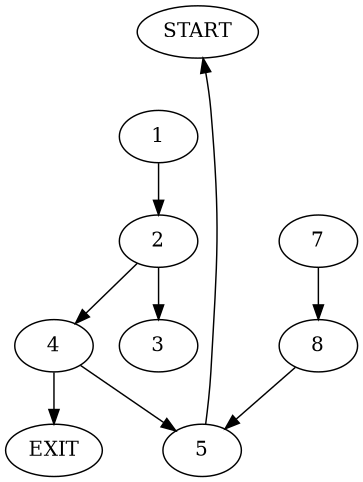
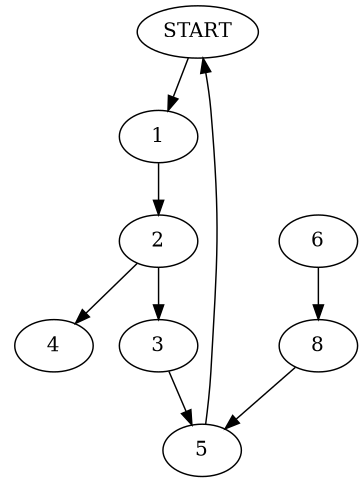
none -> (181, 77)
(318, 241) -> (318, 241)
(122, 394) -> (178, 391)
(54, 450) -> none
